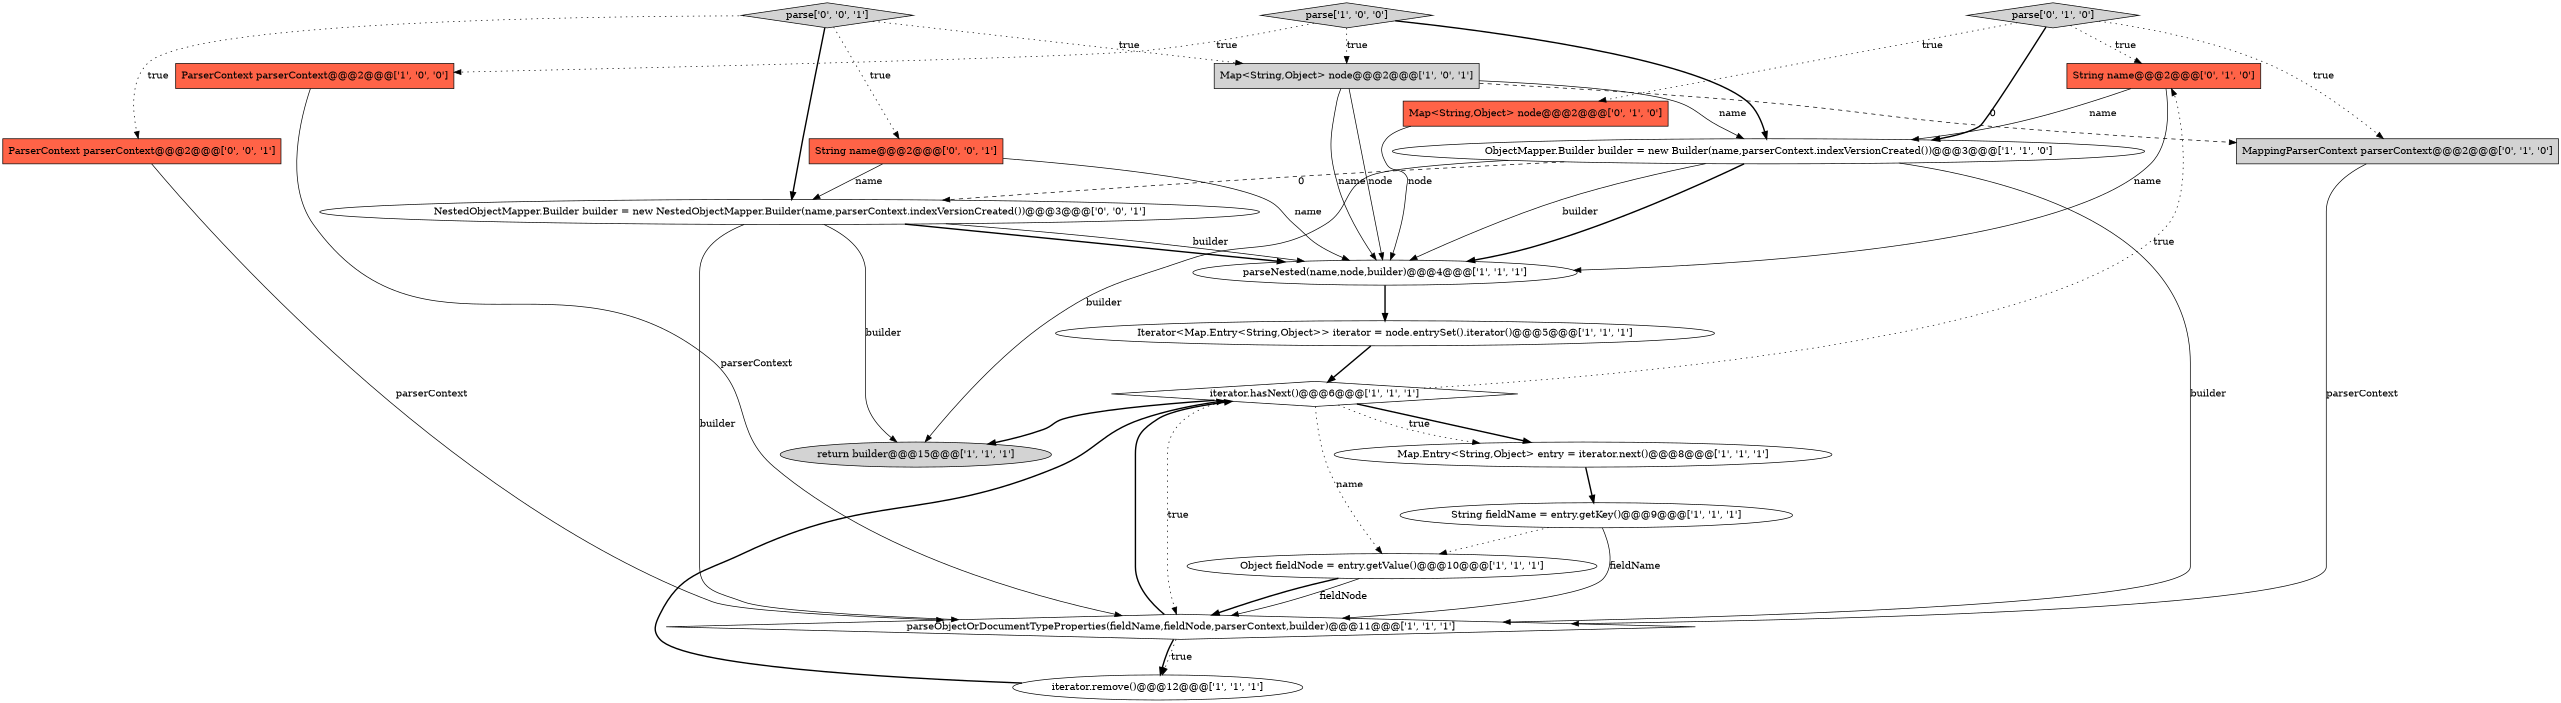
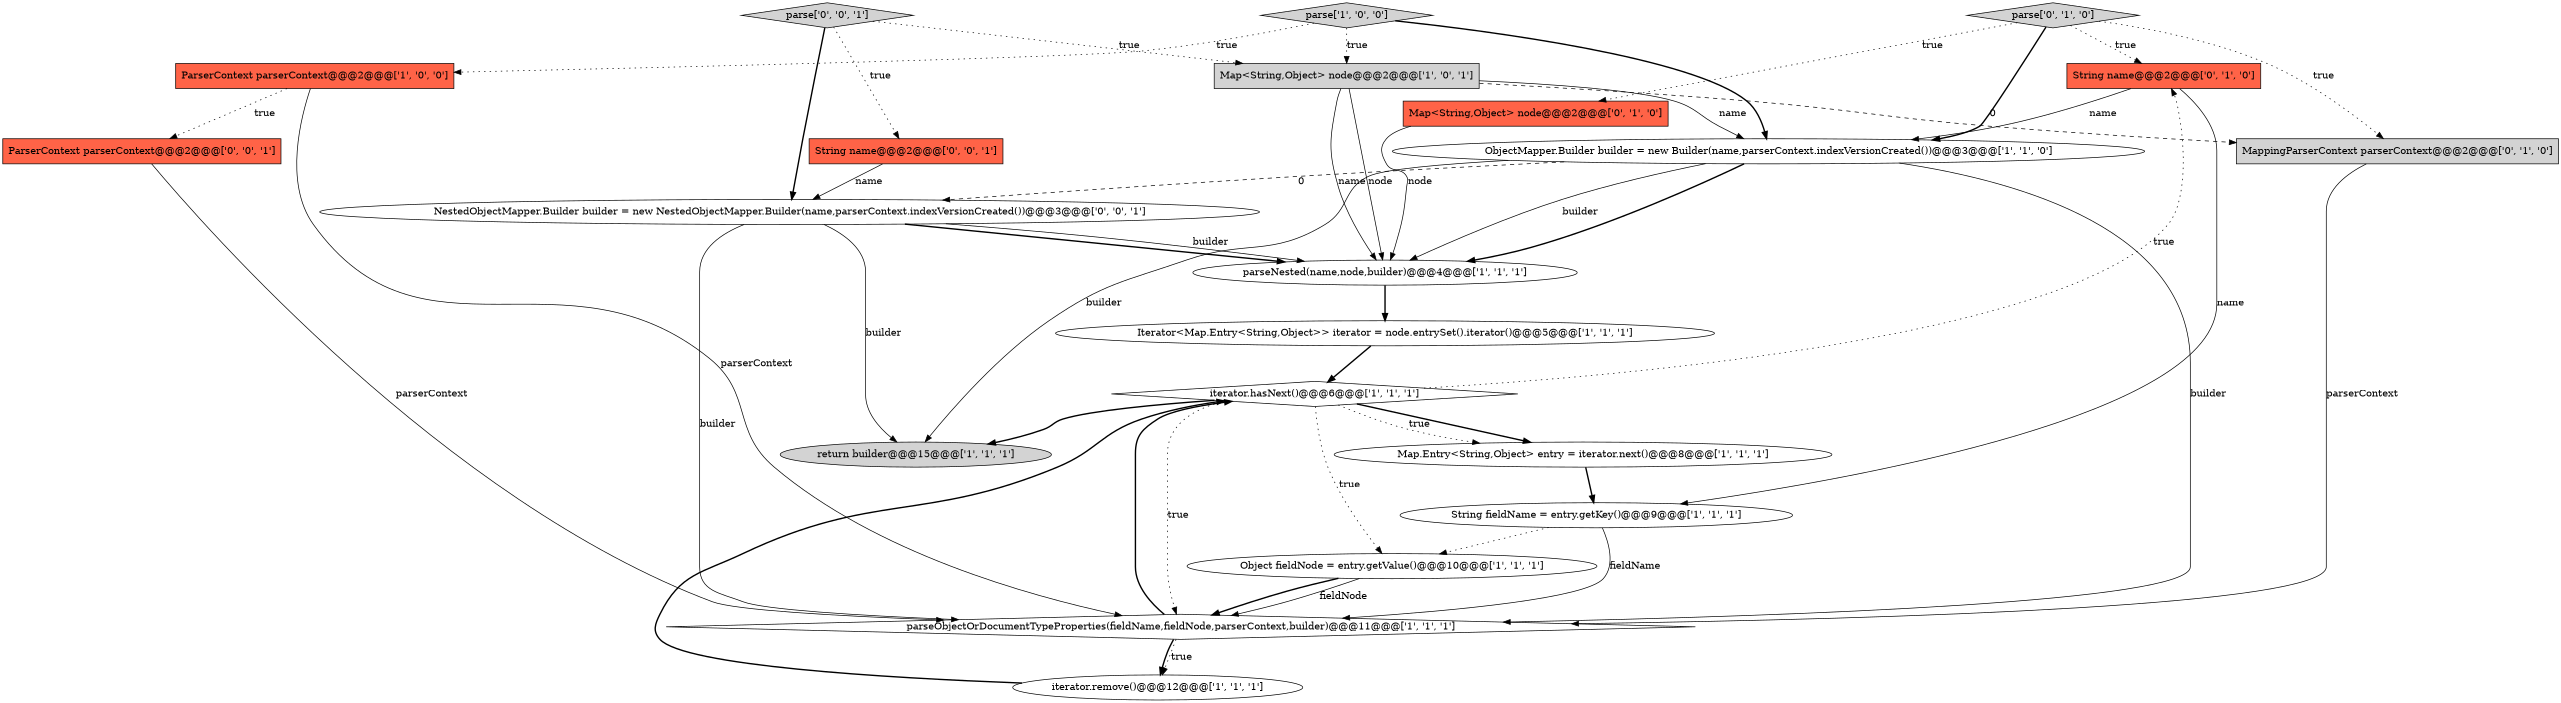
(408, 24) -> (232, 112)
(1184, 179) -> none
(1913, 243) -> (2084, 412)
(1350, 485) -> (1350, 485)
